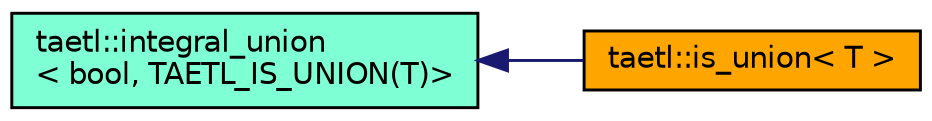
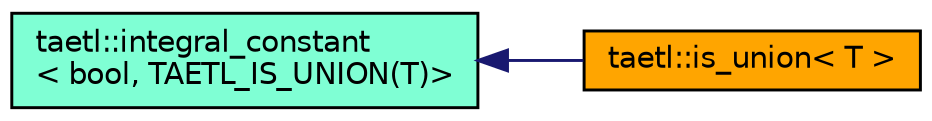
(245, 60) -> (245, 60)
